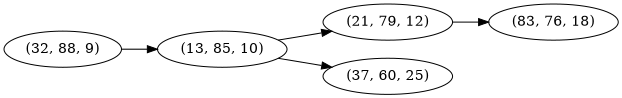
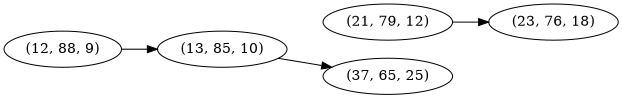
(553, 22) -> (553, 22)
(300, 37) -> none
(63, 49) -> (63, 49)
(388, 76) -> (388, 76)
